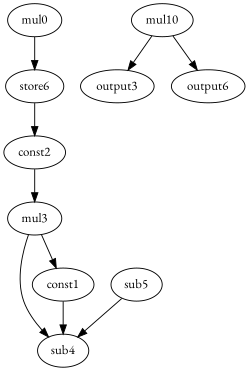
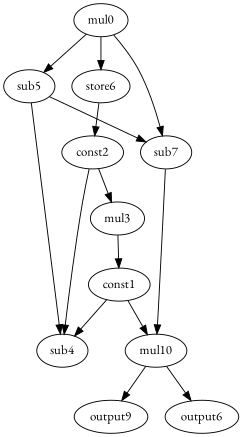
none -> (69, 50)
(117, 86) -> (111, 417)
none -> (166, 152)
(20, 285) -> (76, 247)
none -> (135, 314)
